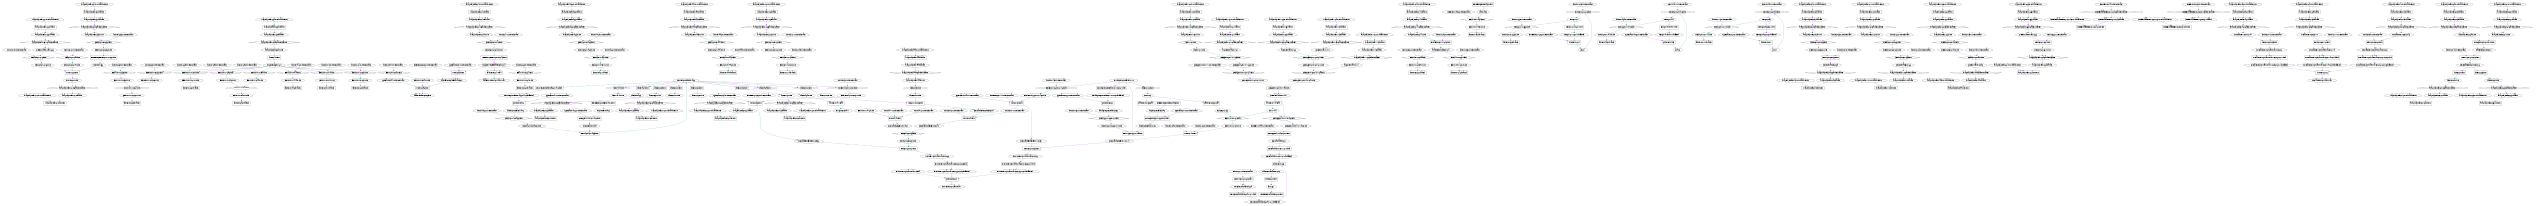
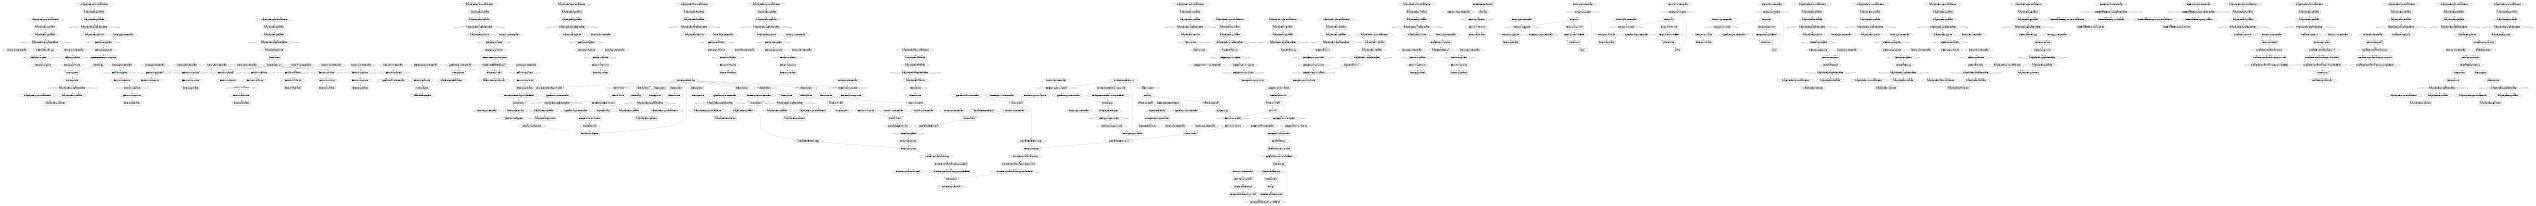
(274, 27) -> (274, 27)
